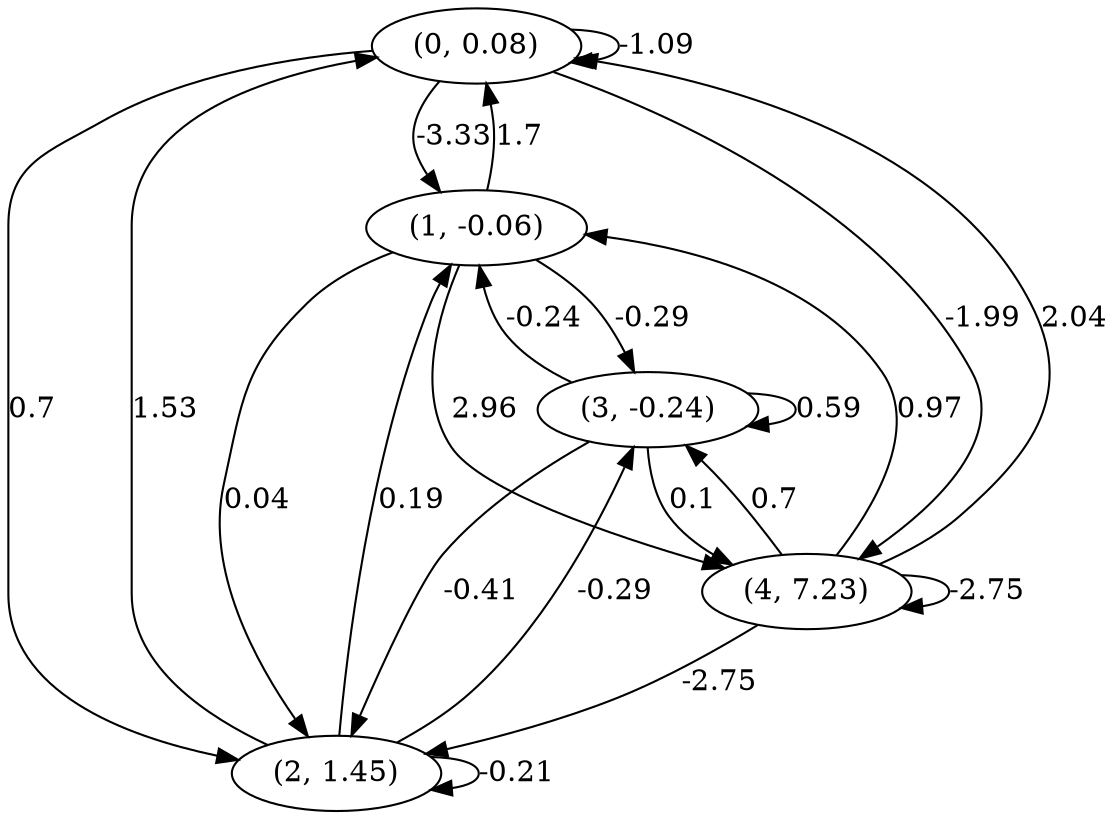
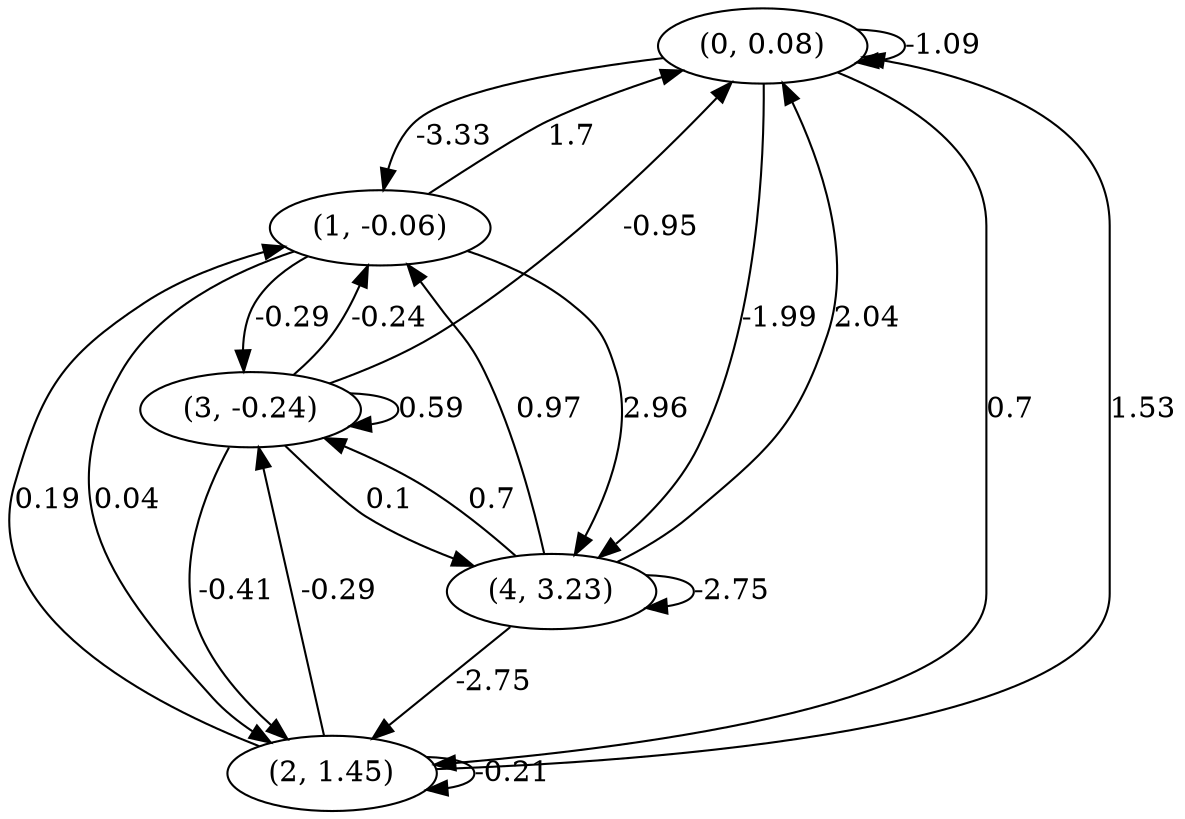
none -> (538, 262)
(807, 592) -> (552, 592)
